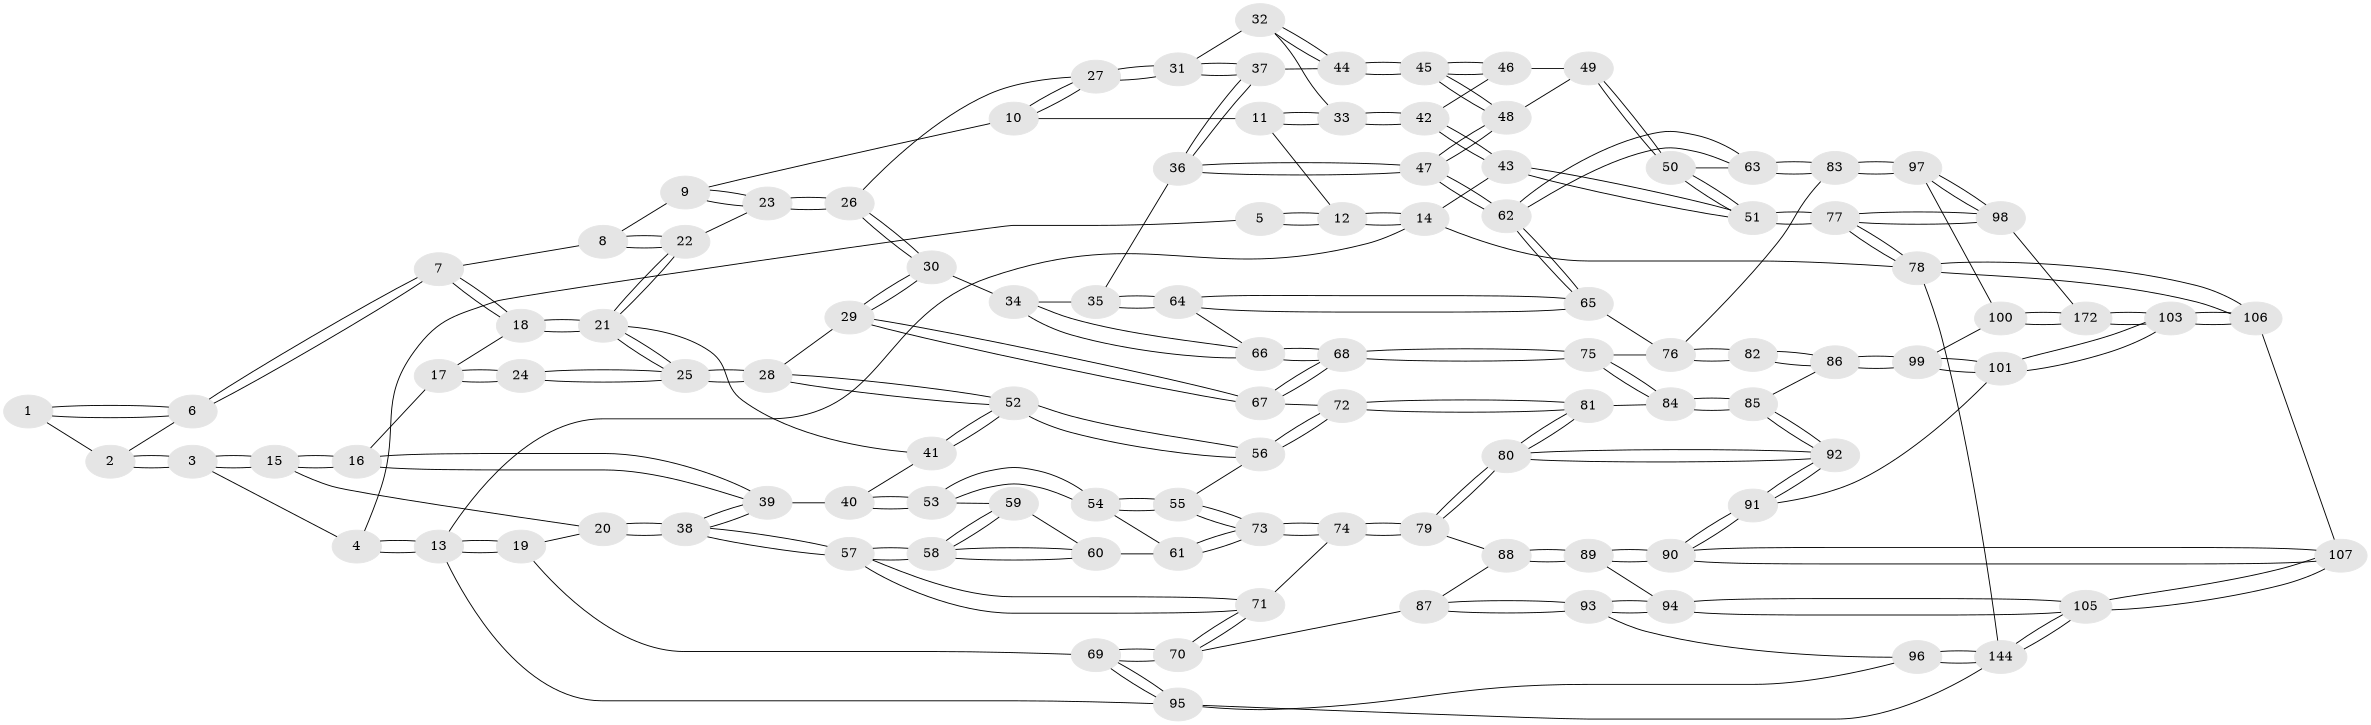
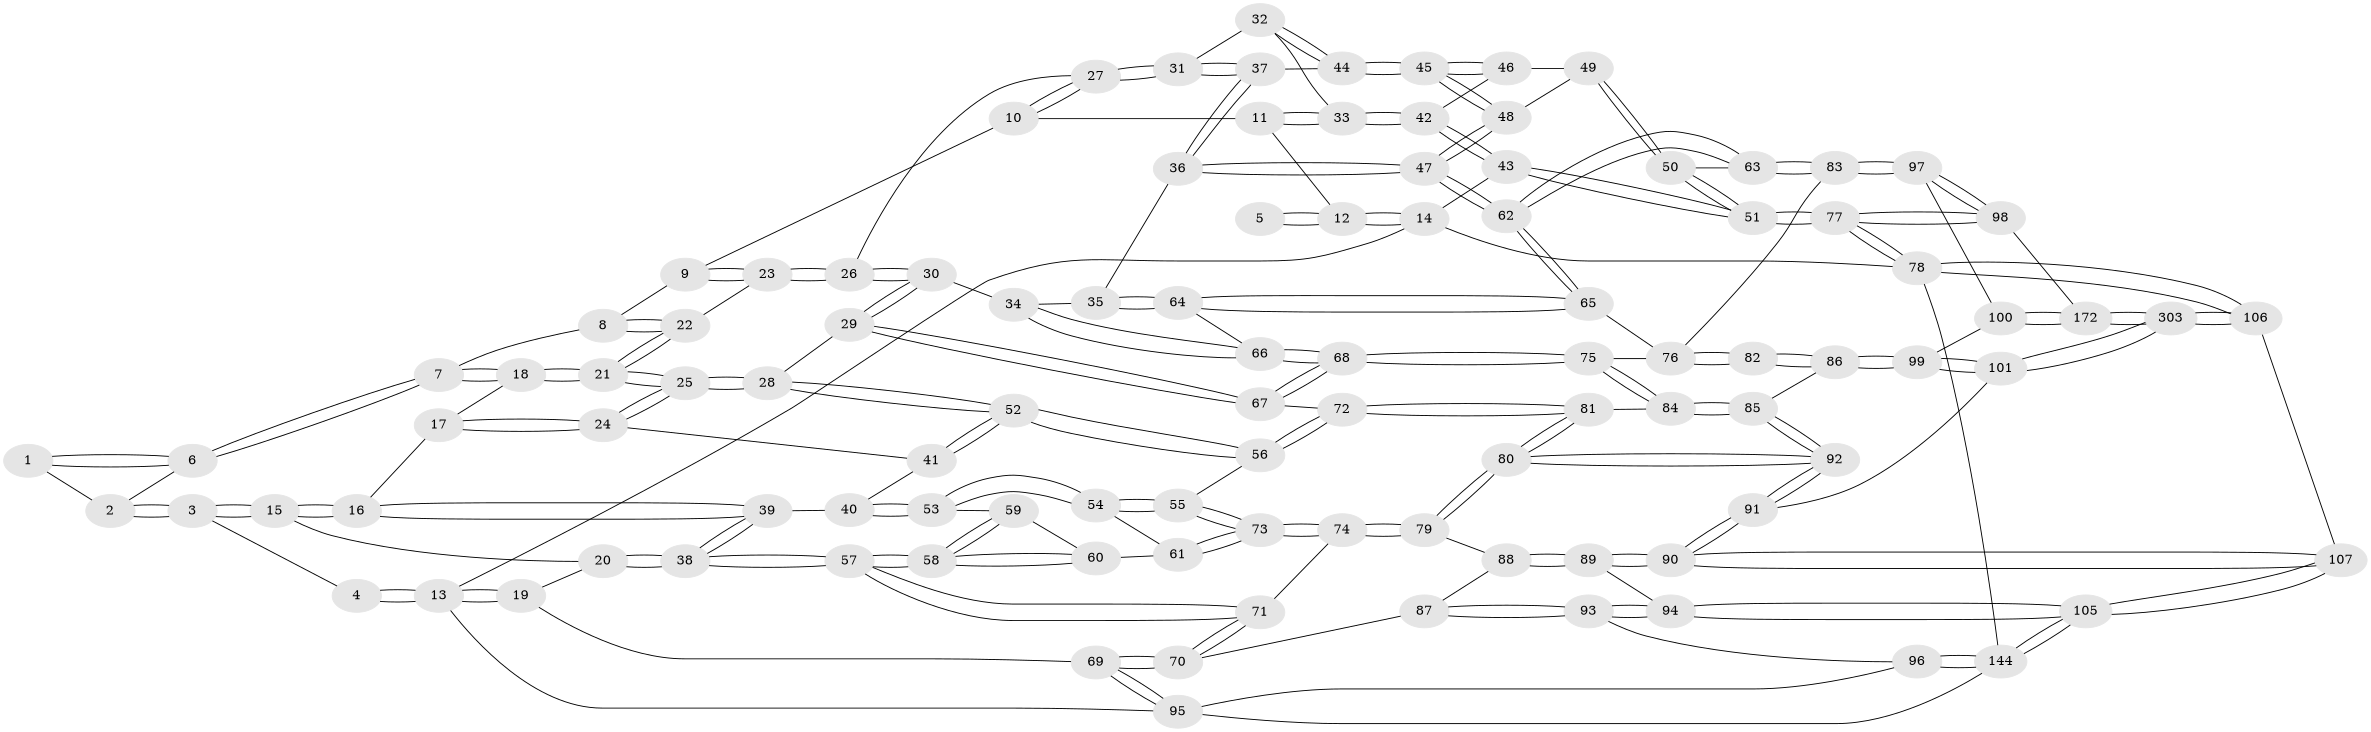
(723, 266) -> none
(2171, 318) -> (2171, 318)
(754, 408) -> (767, 443)
